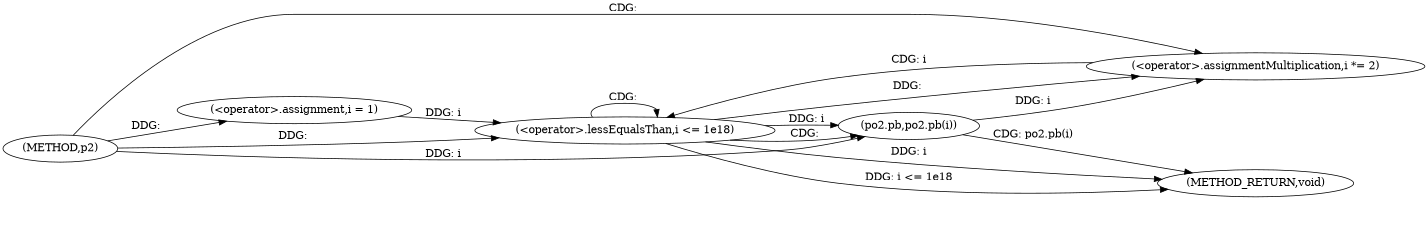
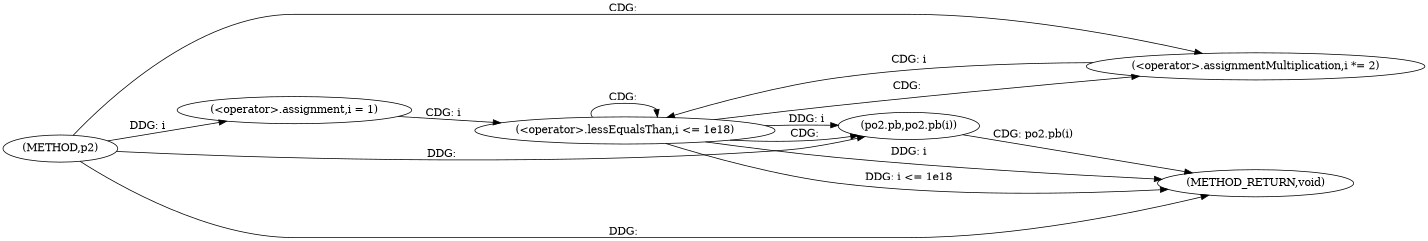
(909, 86) -> (909, 86)
(1085, 105) -> none
(443, 114) -> (443, 114)
(148, 126) -> (148, 126)
(305, 145) -> (634, 238)
(443, 154) -> (443, 154)
